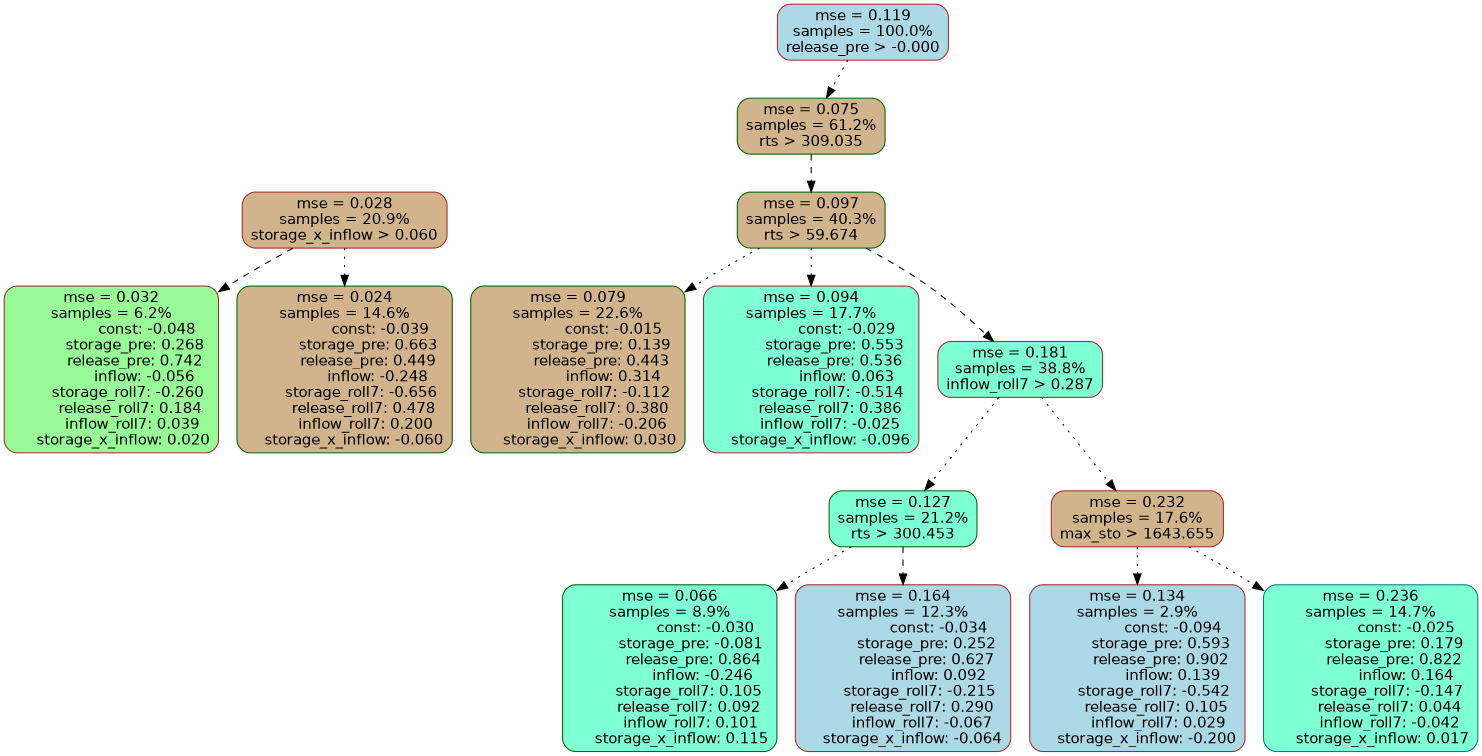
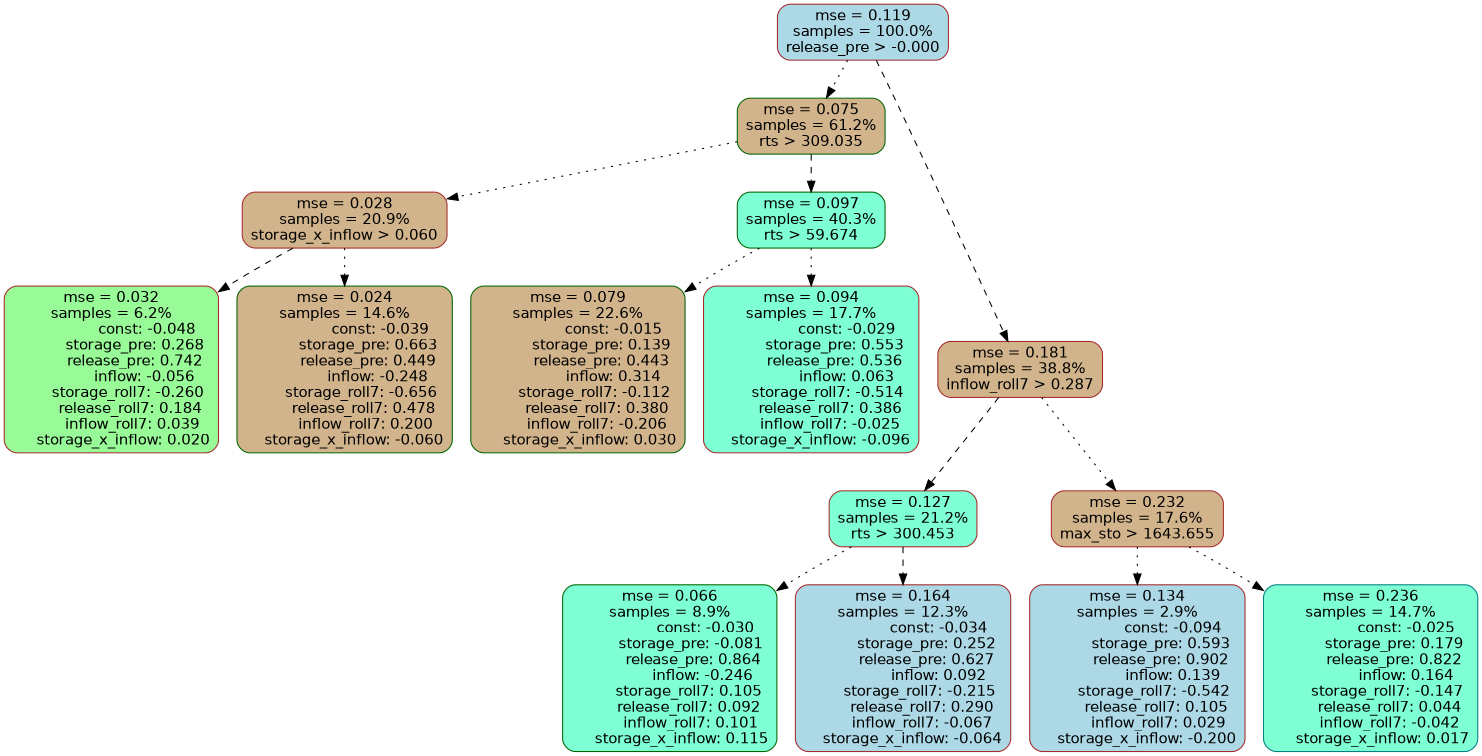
none -> (597, 169)
(811, 220) -> (811, 220)
(929, 287) -> (941, 196)
(1020, 369) -> (1020, 369)
(965, 440) -> (965, 440)
(903, 519) -> (903, 519)
